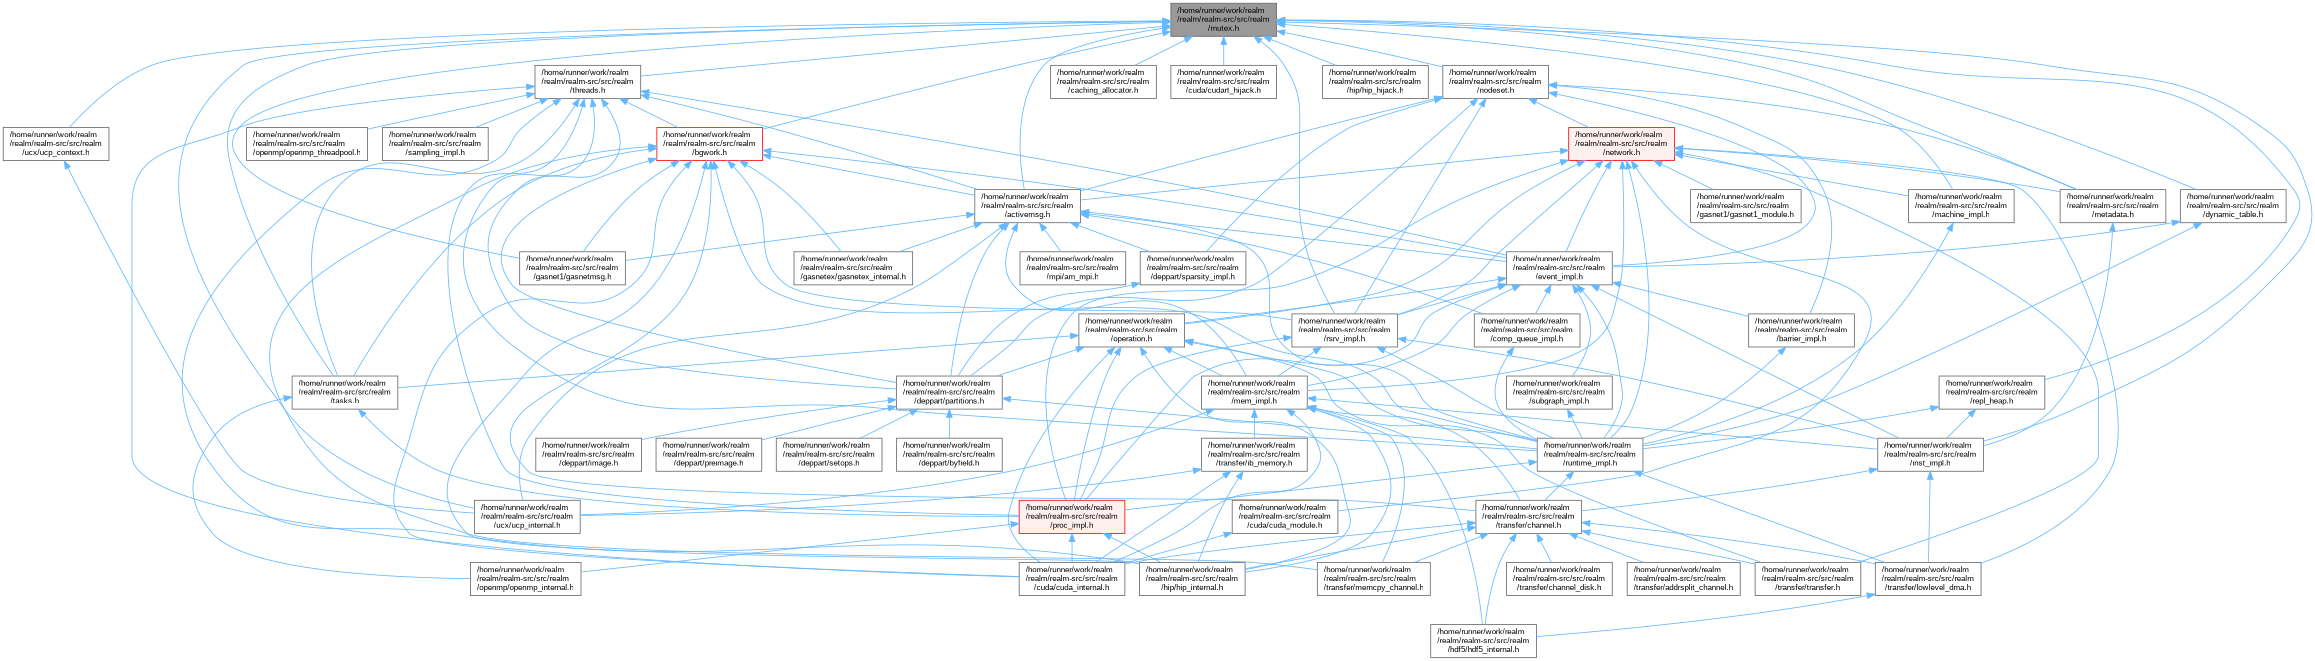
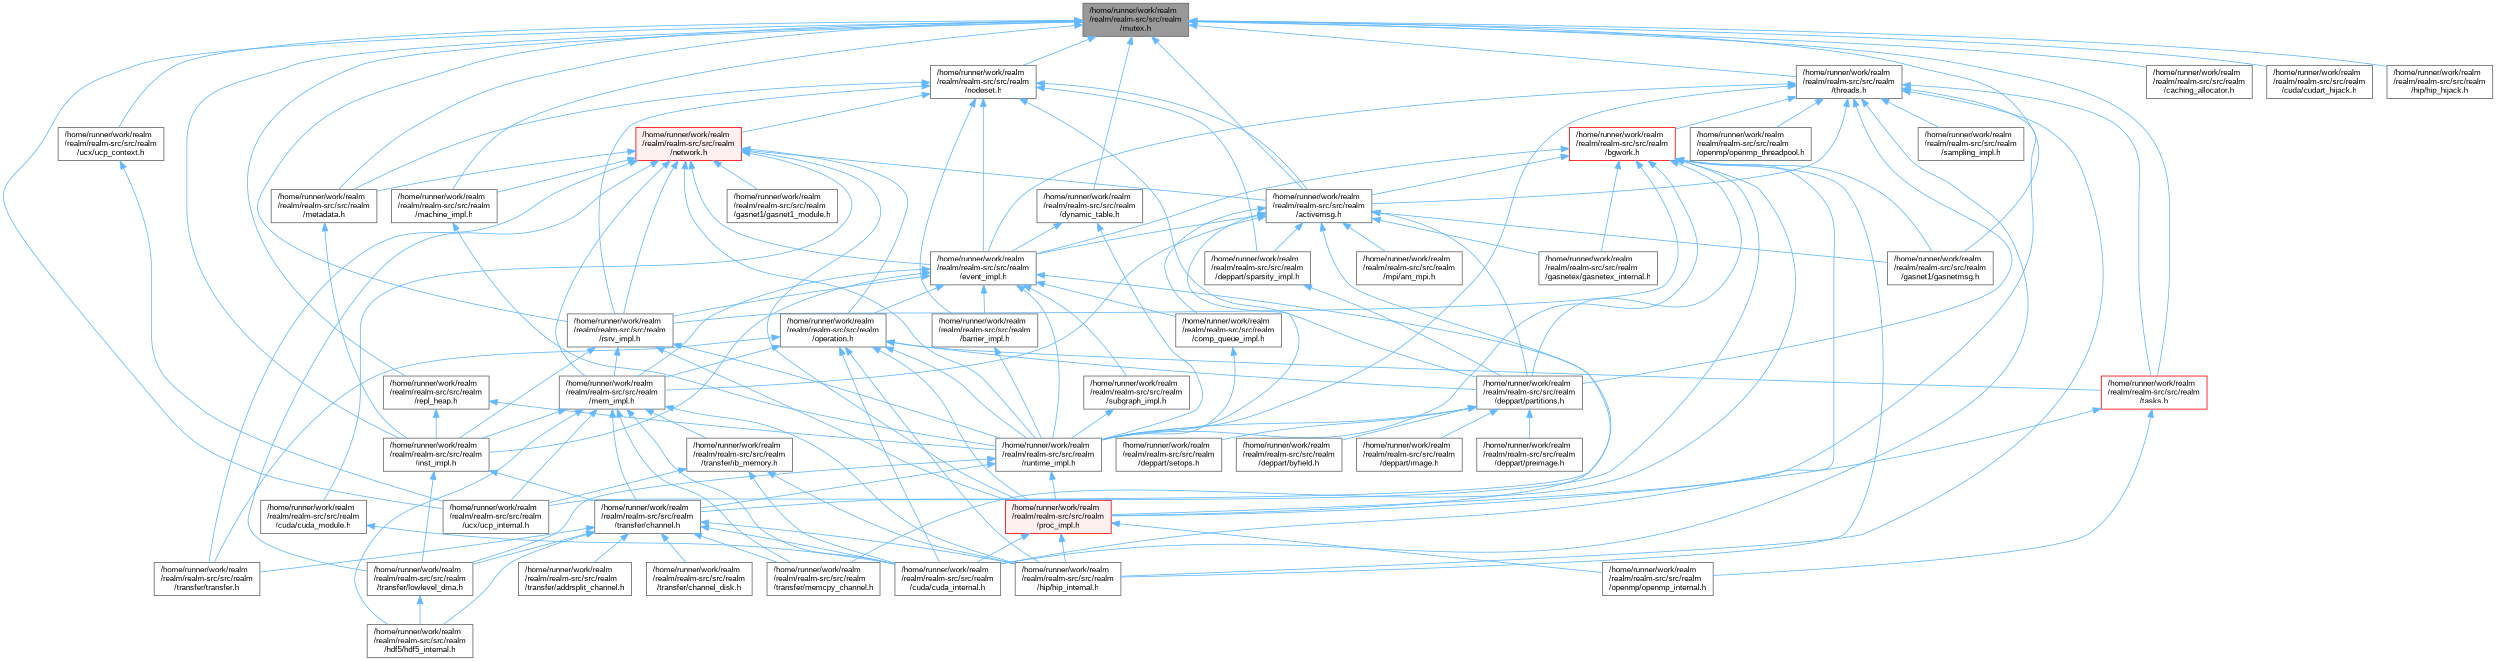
(962, 78) -> none
(480, 217) -> none
(345, 393) -> (2154, 393)
